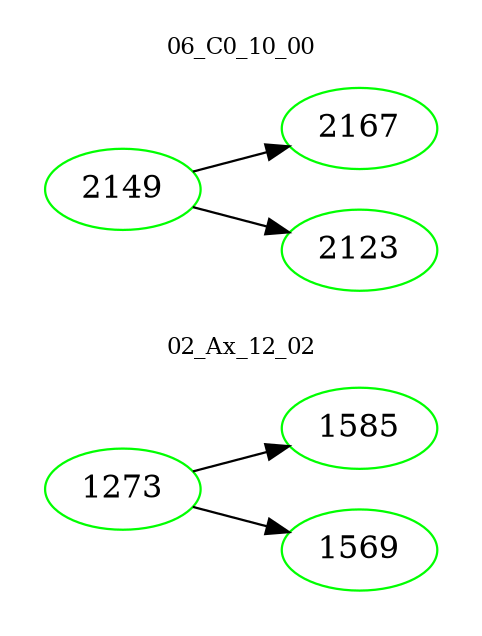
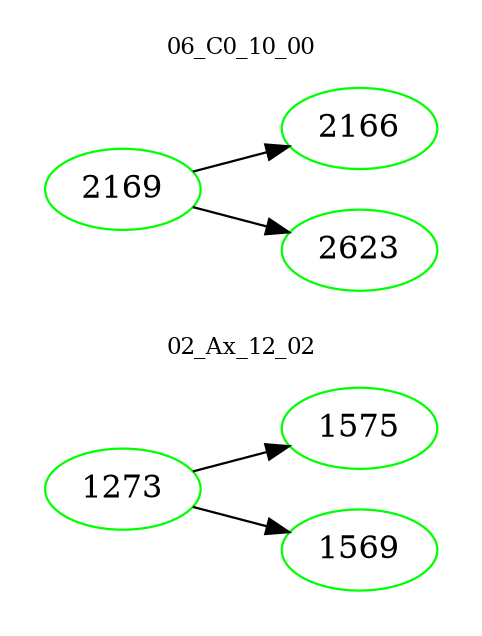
(360, 128) -> (360, 128)
(123, 189) -> (123, 189)
(360, 250) -> (360, 250)
(360, 428) -> (360, 428)
